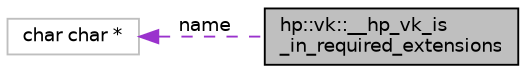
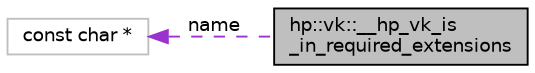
(73, 37) -> (78, 37)
